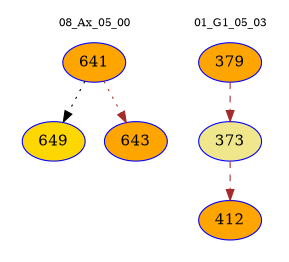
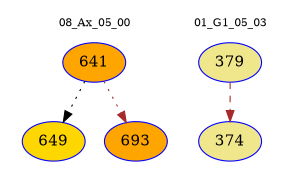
(230, 62) -> (230, 62)
(136, 141) -> (136, 141)
(230, 141) -> (230, 141)
(230, 220) -> none
